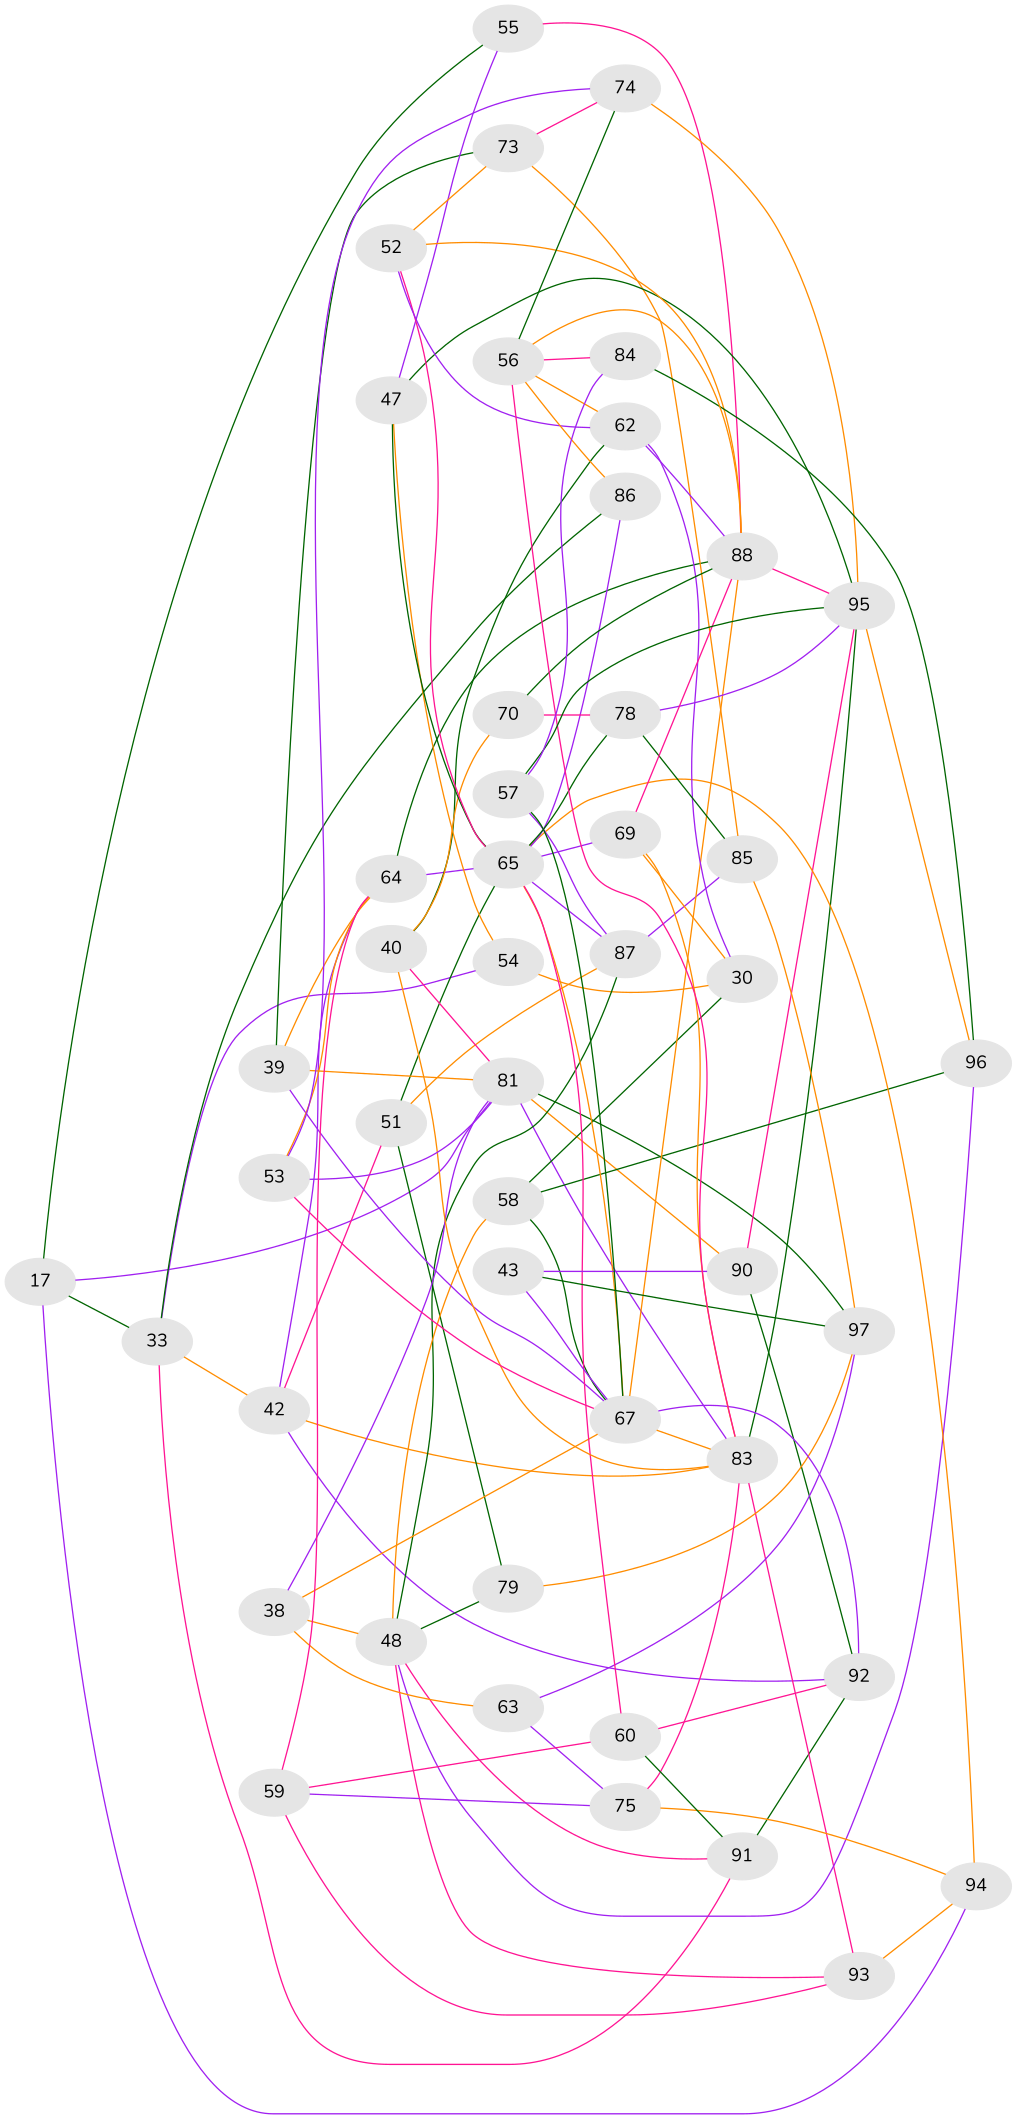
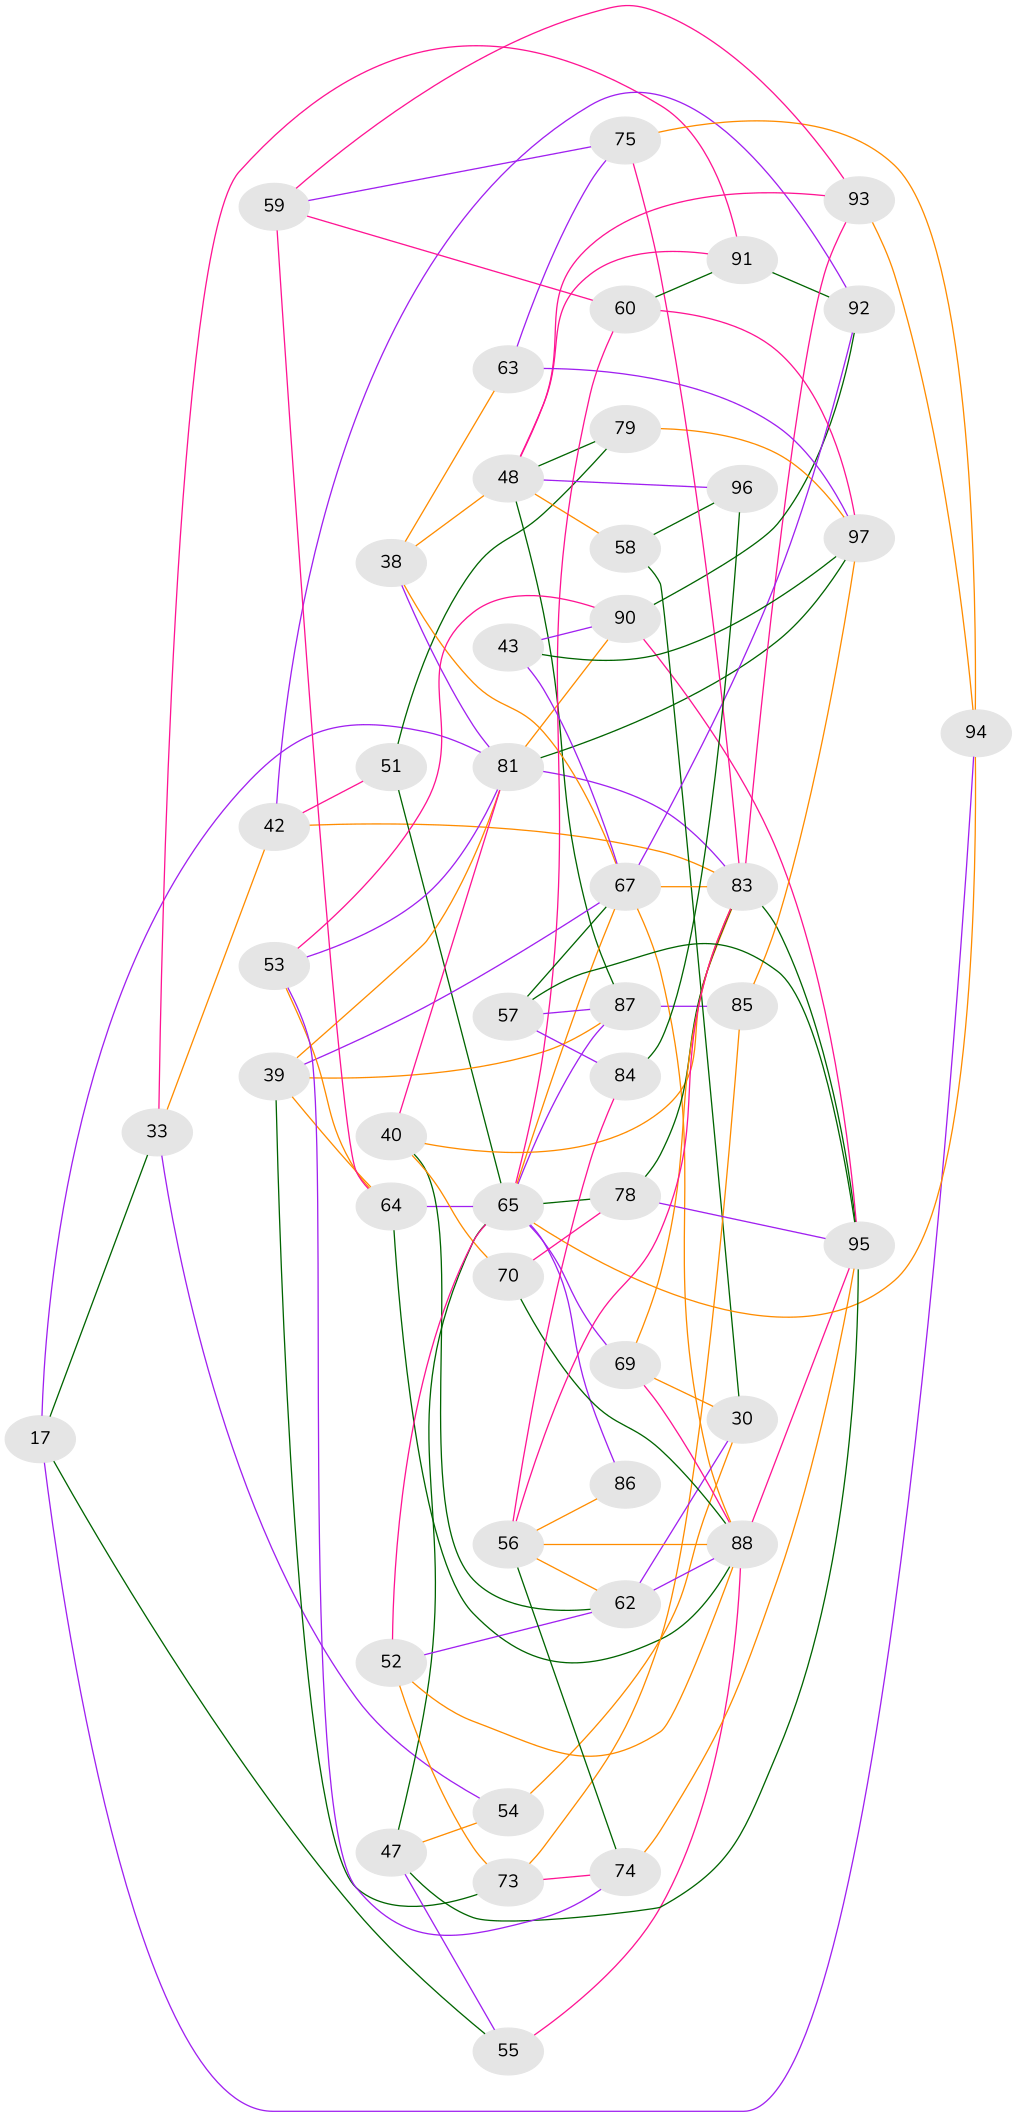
(672, 772) -> (691, 1044)
(918, 835) -> none
(298, 871) -> none
(498, 1029) -> (459, 1070)
(307, 1226) -> none
(410, 1303) -> (441, 751)
(568, 1309) -> none
(742, 1707) -> (792, 367)
